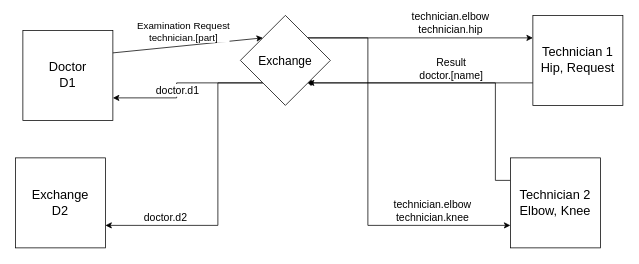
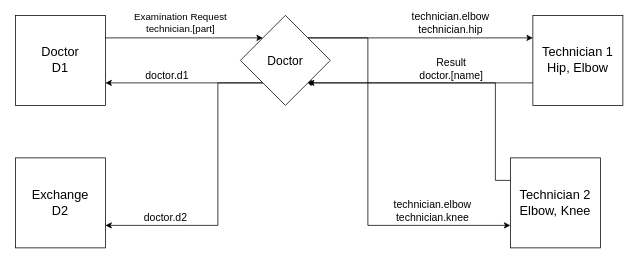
(285, 60) -> (285, 60)
(578, 60) -> (578, 60)
(68, 75) -> (60, 60)
